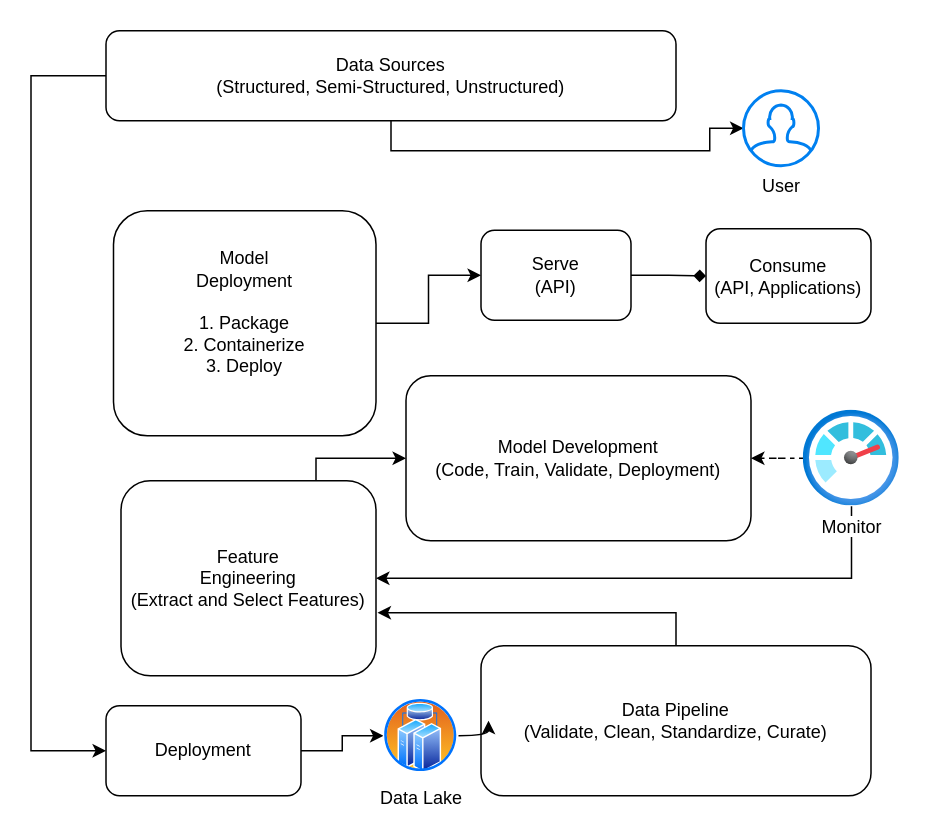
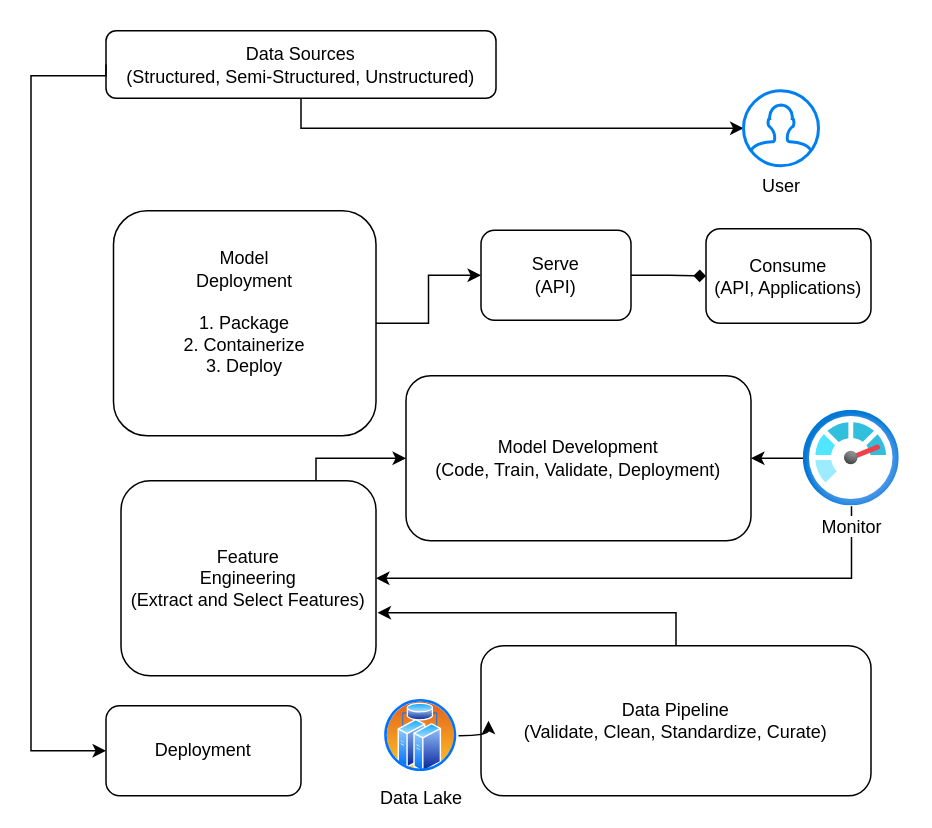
(391, 76) -> (301, 65)
(775, 458) -> (775, 458)
(342, 749) -> none
